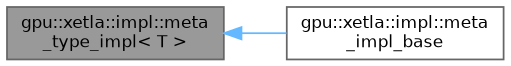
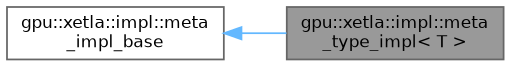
(264, 33) -> (264, 33)
